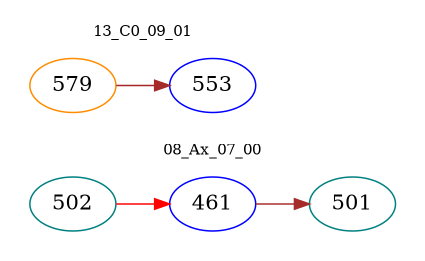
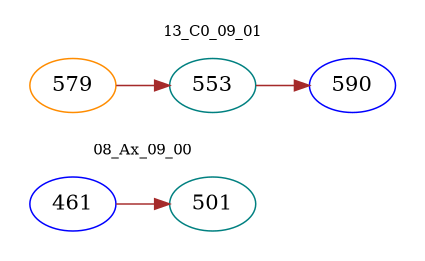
(213, 86) -> (213, 86)
none -> (352, 86)
(213, 151) -> (143, 151)
(73, 204) -> none
